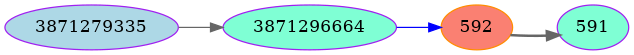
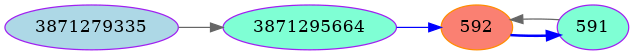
none -> (541, 19)
(310, 27) -> (310, 27)
(529, 36) -> (529, 36)
